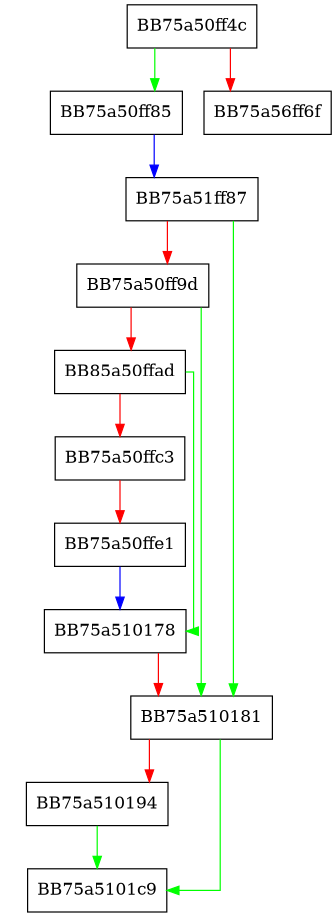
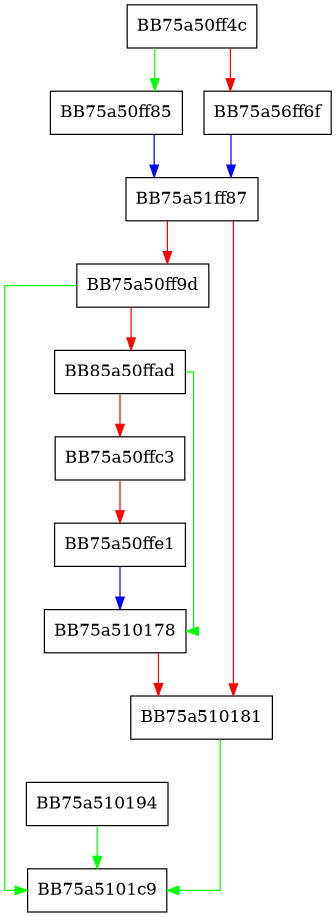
none -> (231, 150)
(233, 452) -> (233, 452)
(201, 496) -> (5, 557)
(149, 755) -> none
